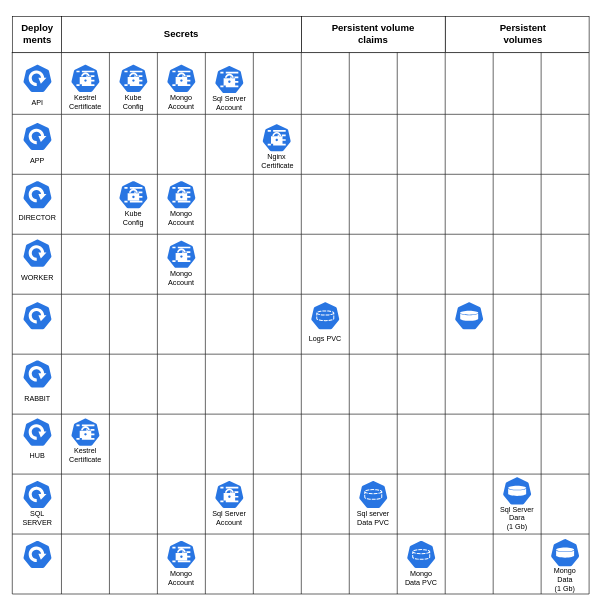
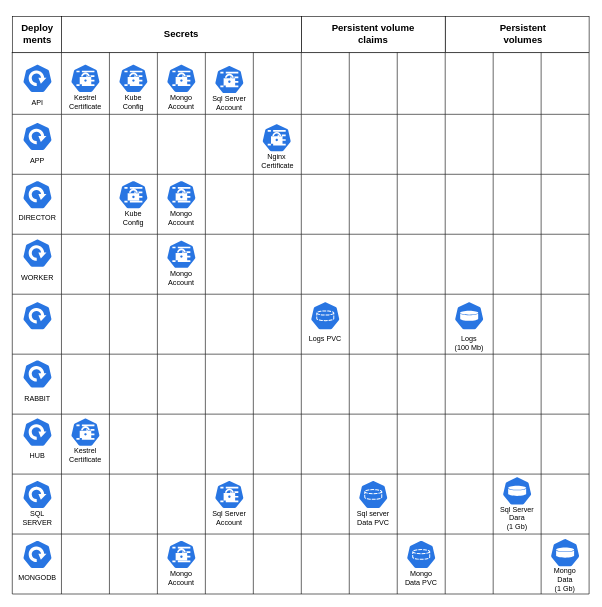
none -> (470, 343)
none -> (38, 578)
